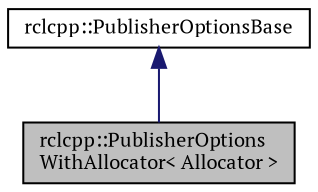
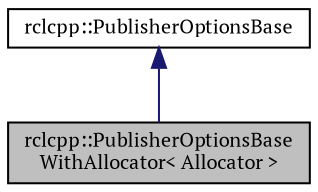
(159, 153) -> (159, 153)
